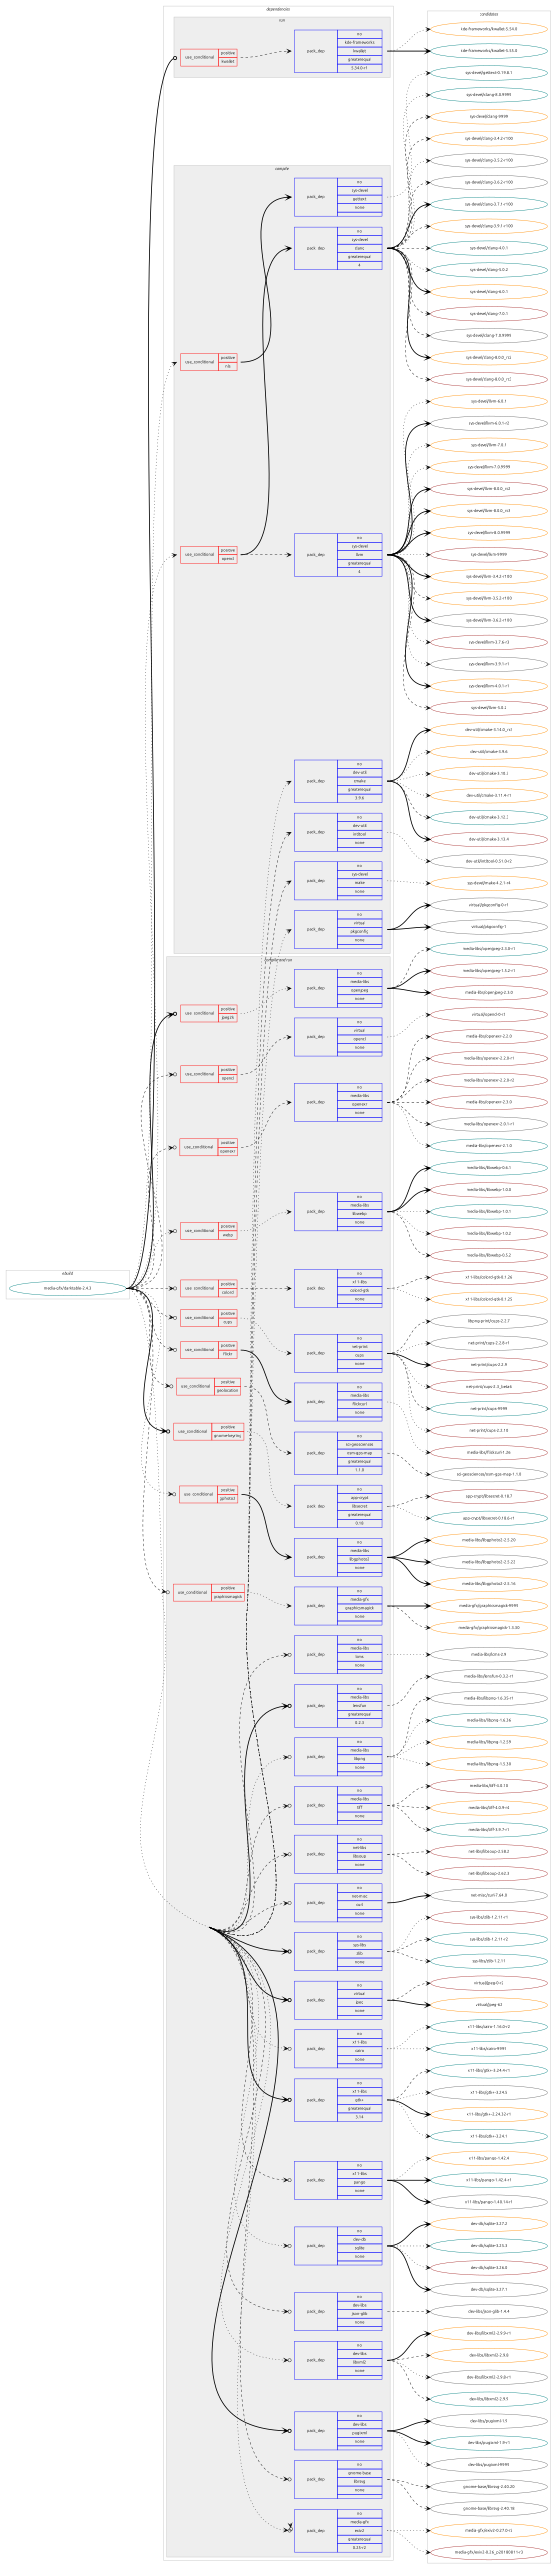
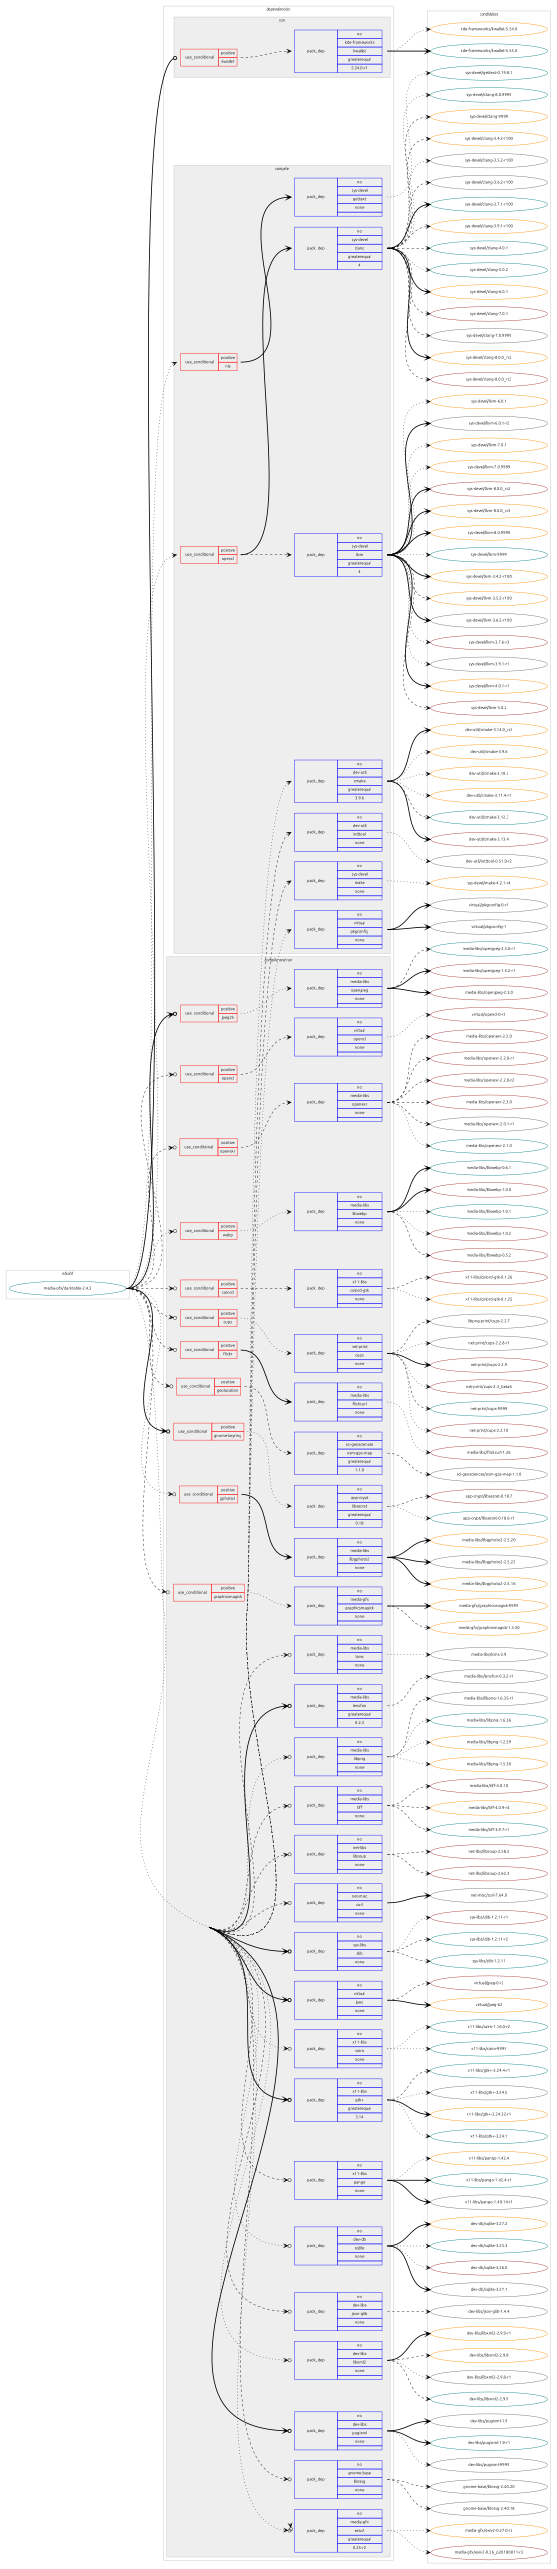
(489, 555) -> (489, 555)
